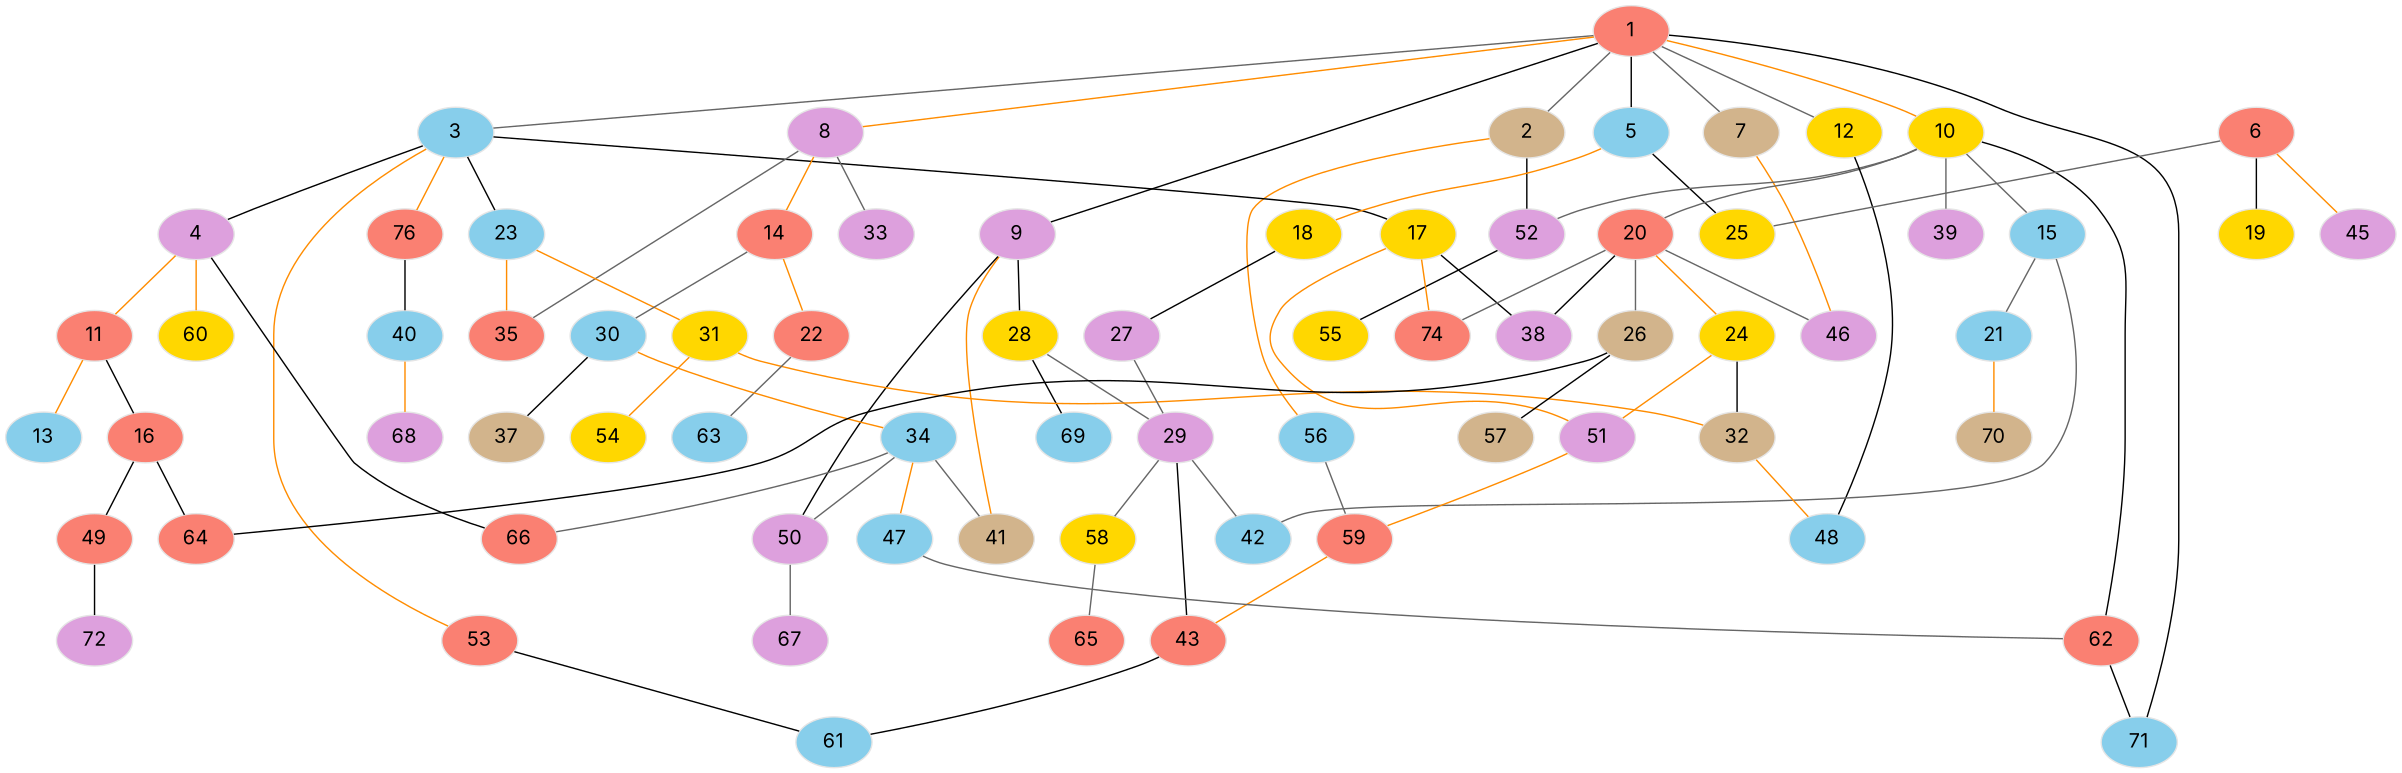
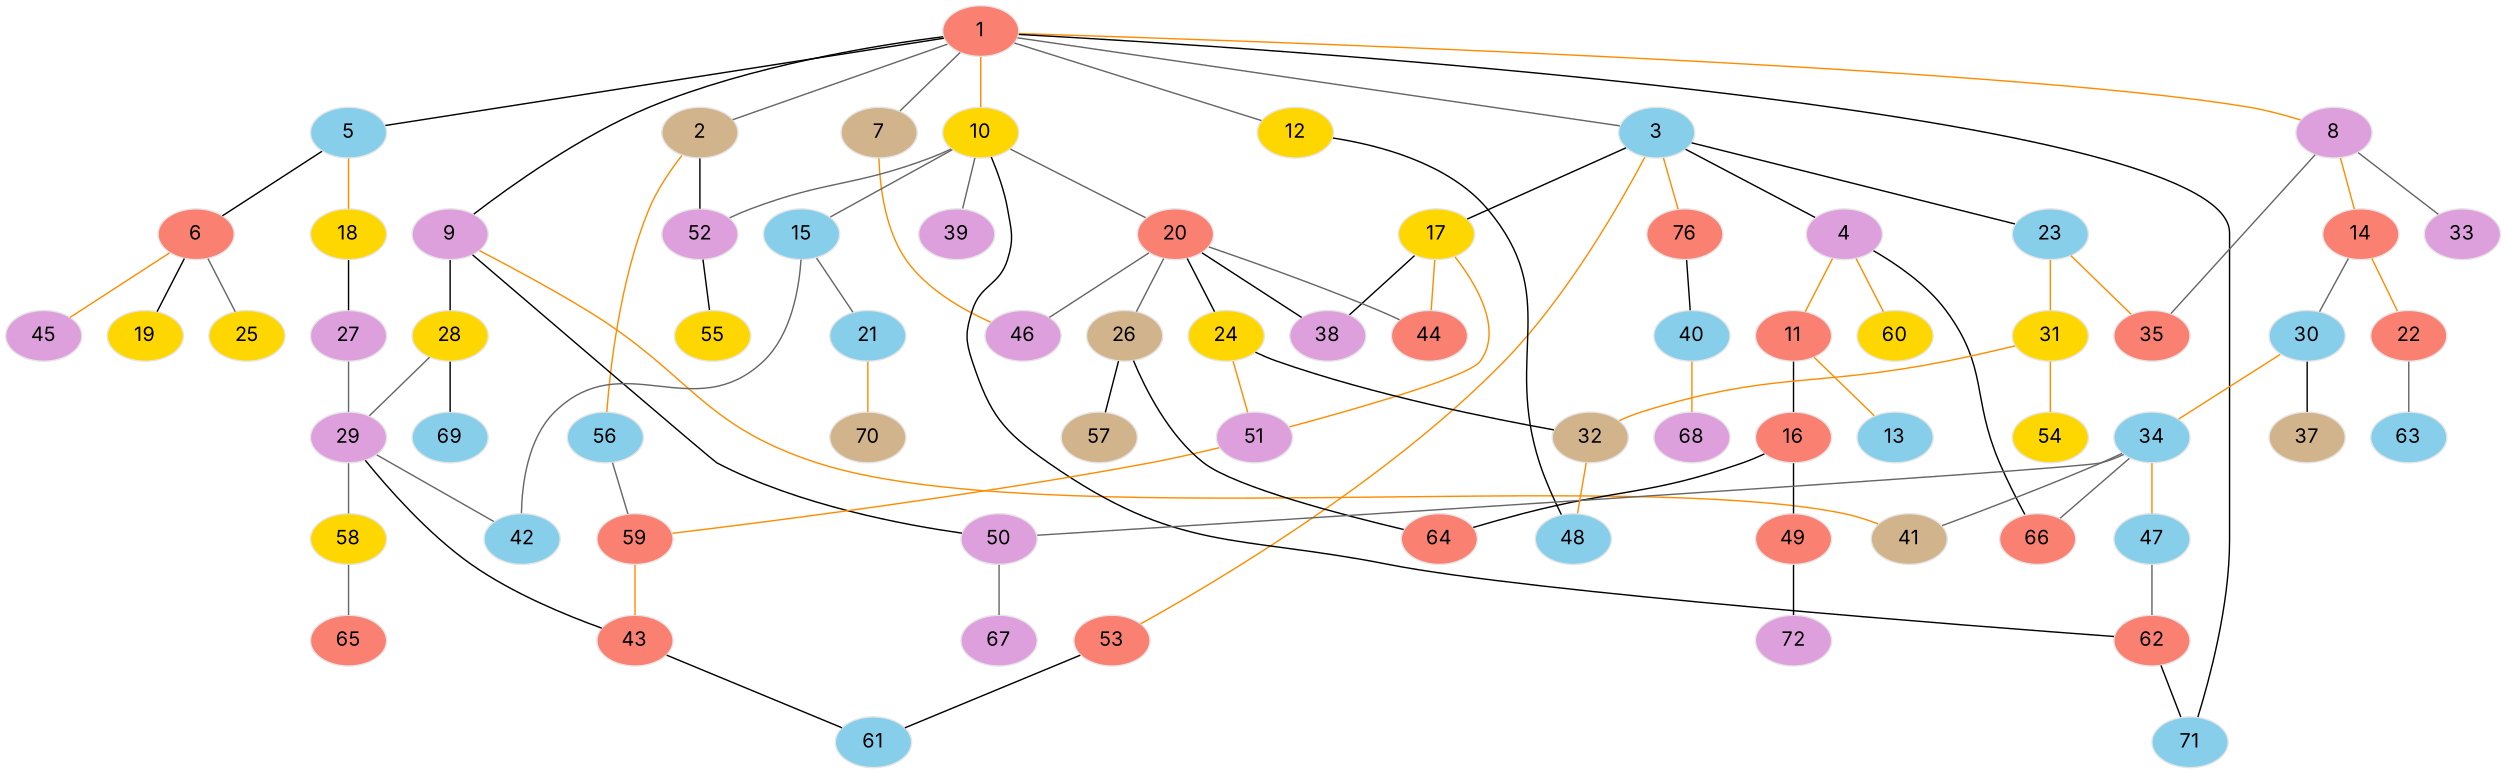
(1681, 181) -> (272, 184)
(1686, 285) -> (1201, 285)
(1432, 336) -> (1429, 336)
